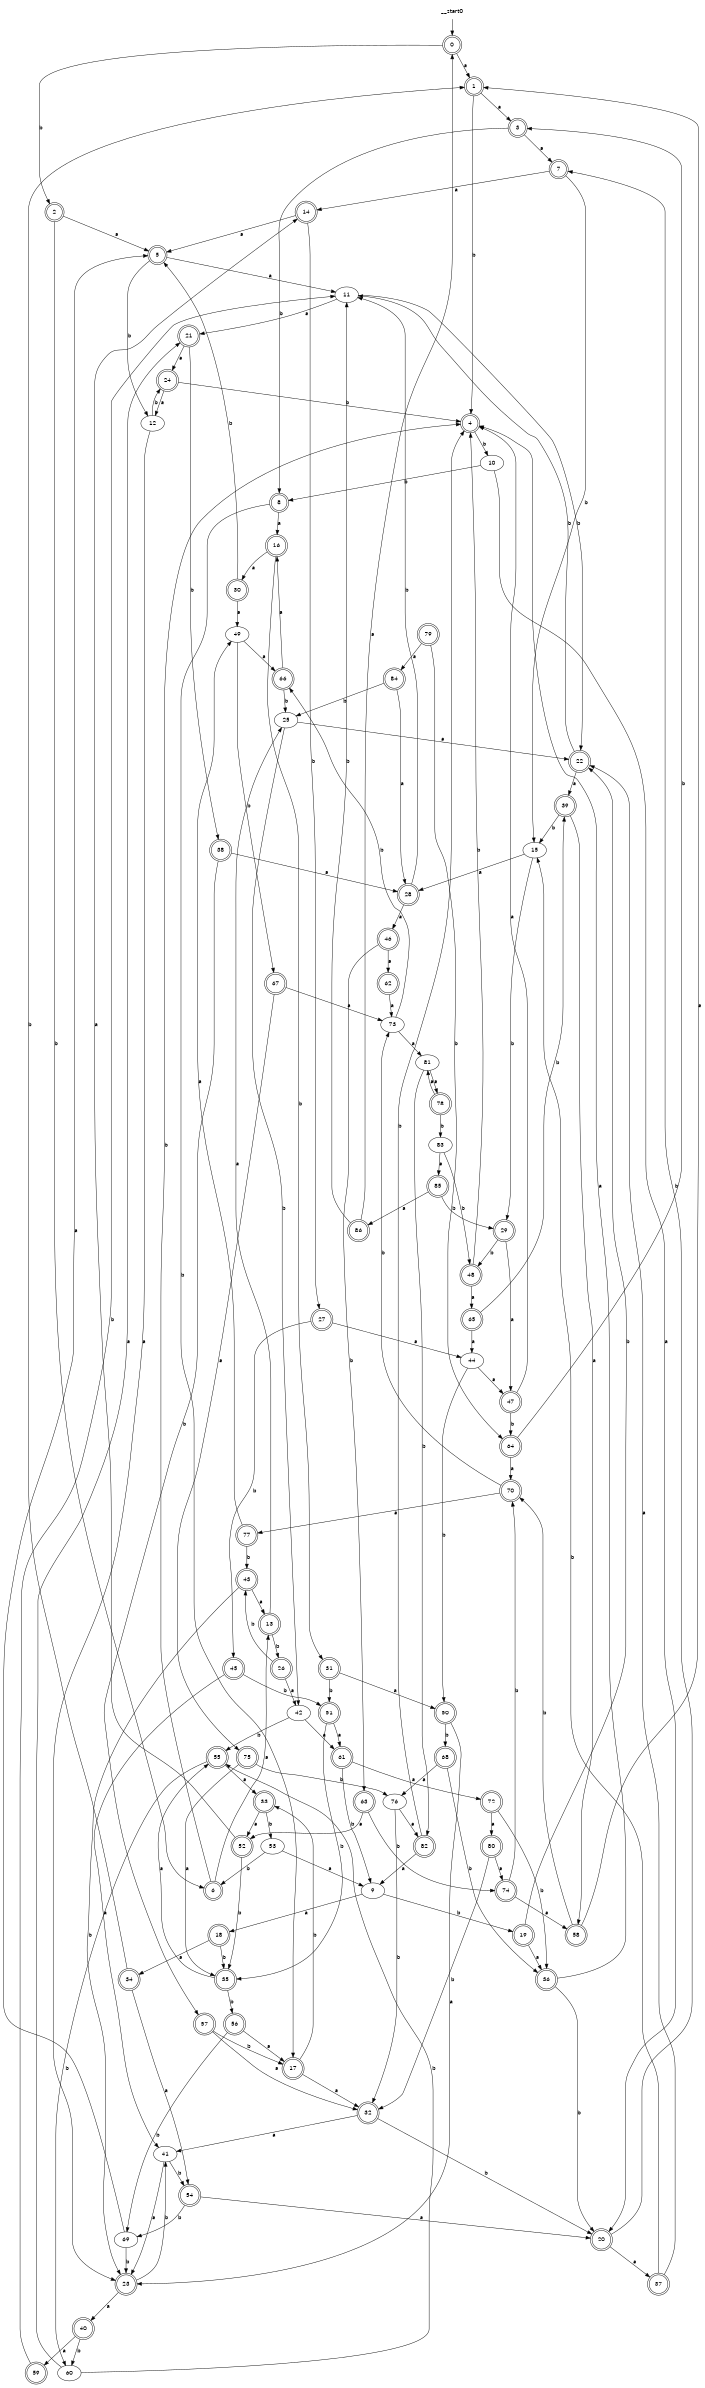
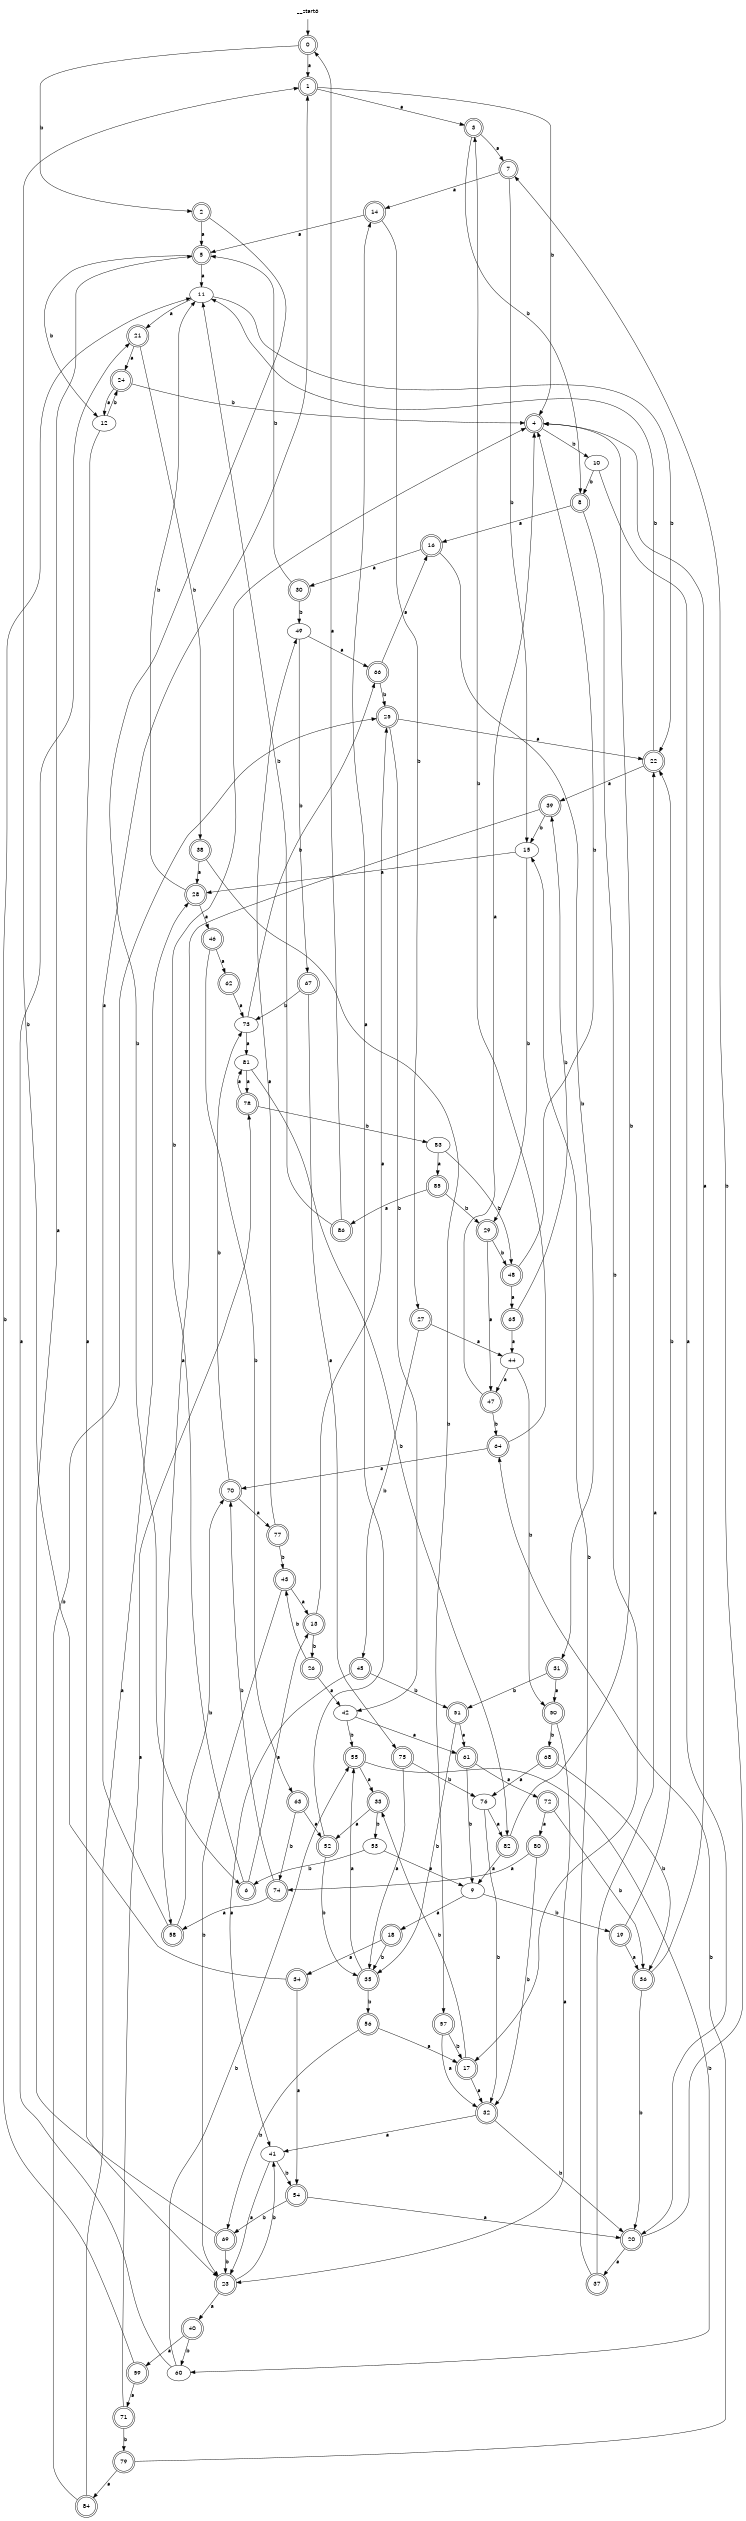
(452, 11) -> (308, 11)
(239, 612) -> (301, 612)
(286, 720) -> (387, 717)
(349, 1006) -> (286, 1006)
(126, 2240) -> (225, 2240)
none -> (124, 2417)
